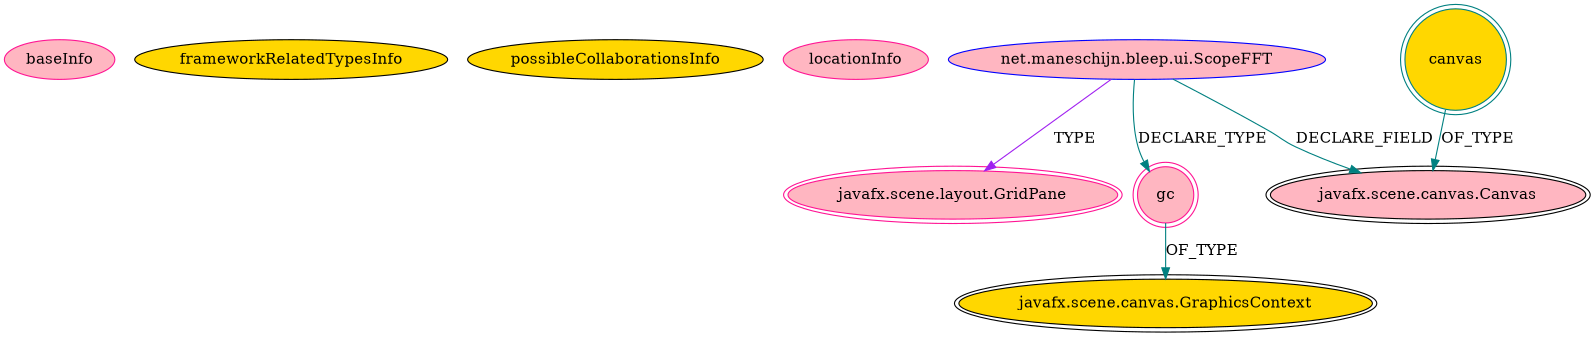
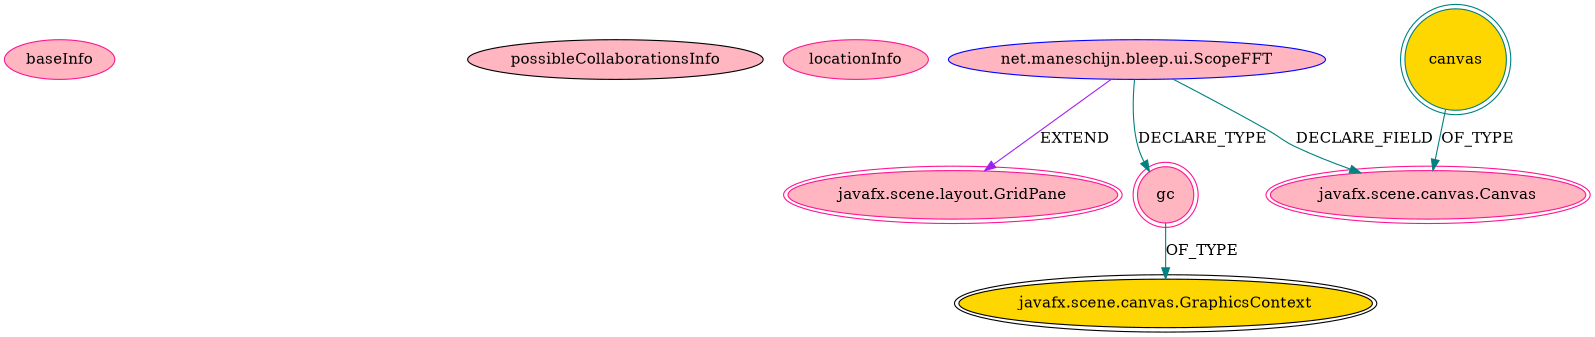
(291, 60) -> none
(615, 60) -> (615, 60)
(1075, 139) -> (1075, 139)
(1428, 195) -> (1428, 195)
